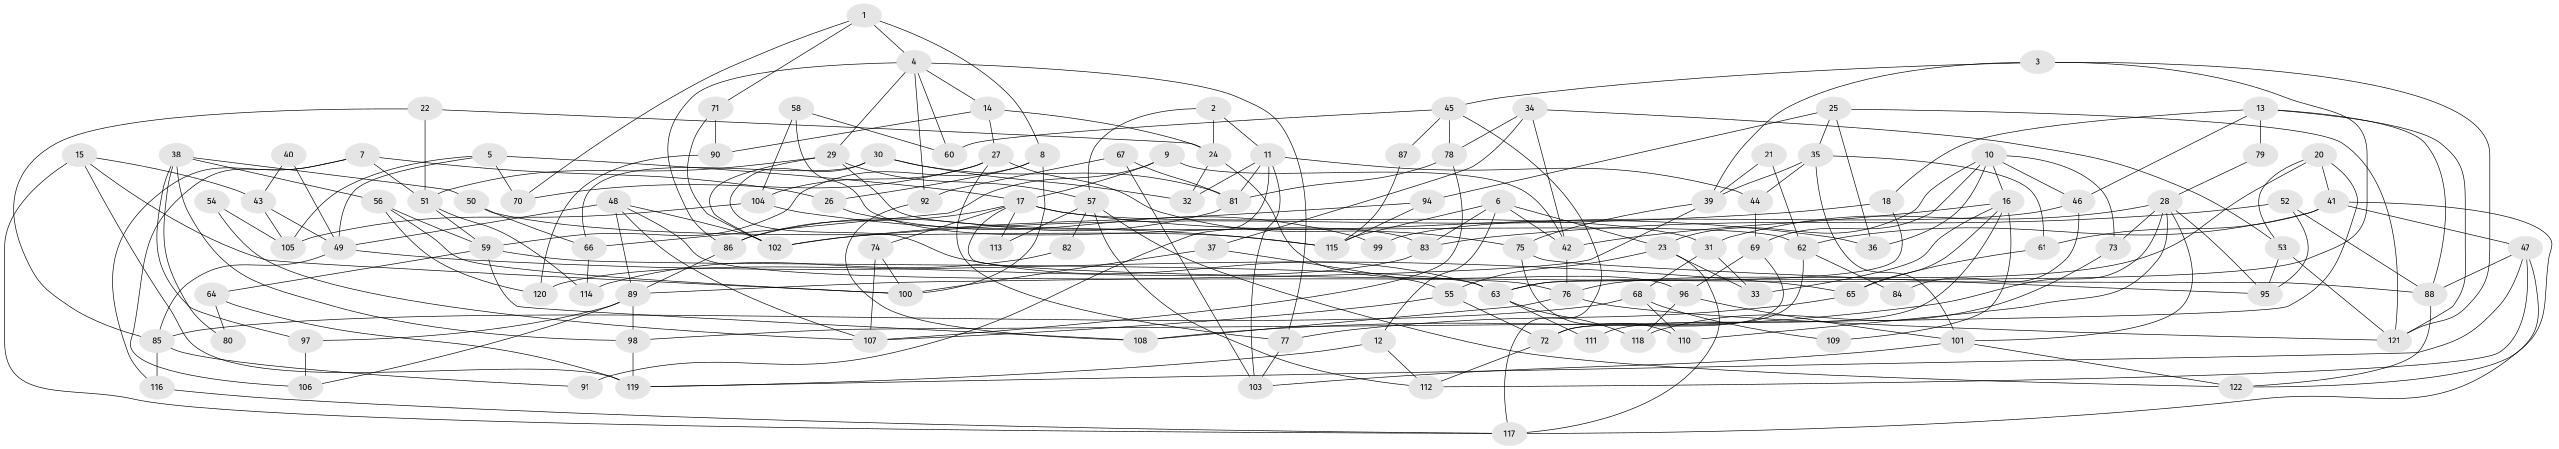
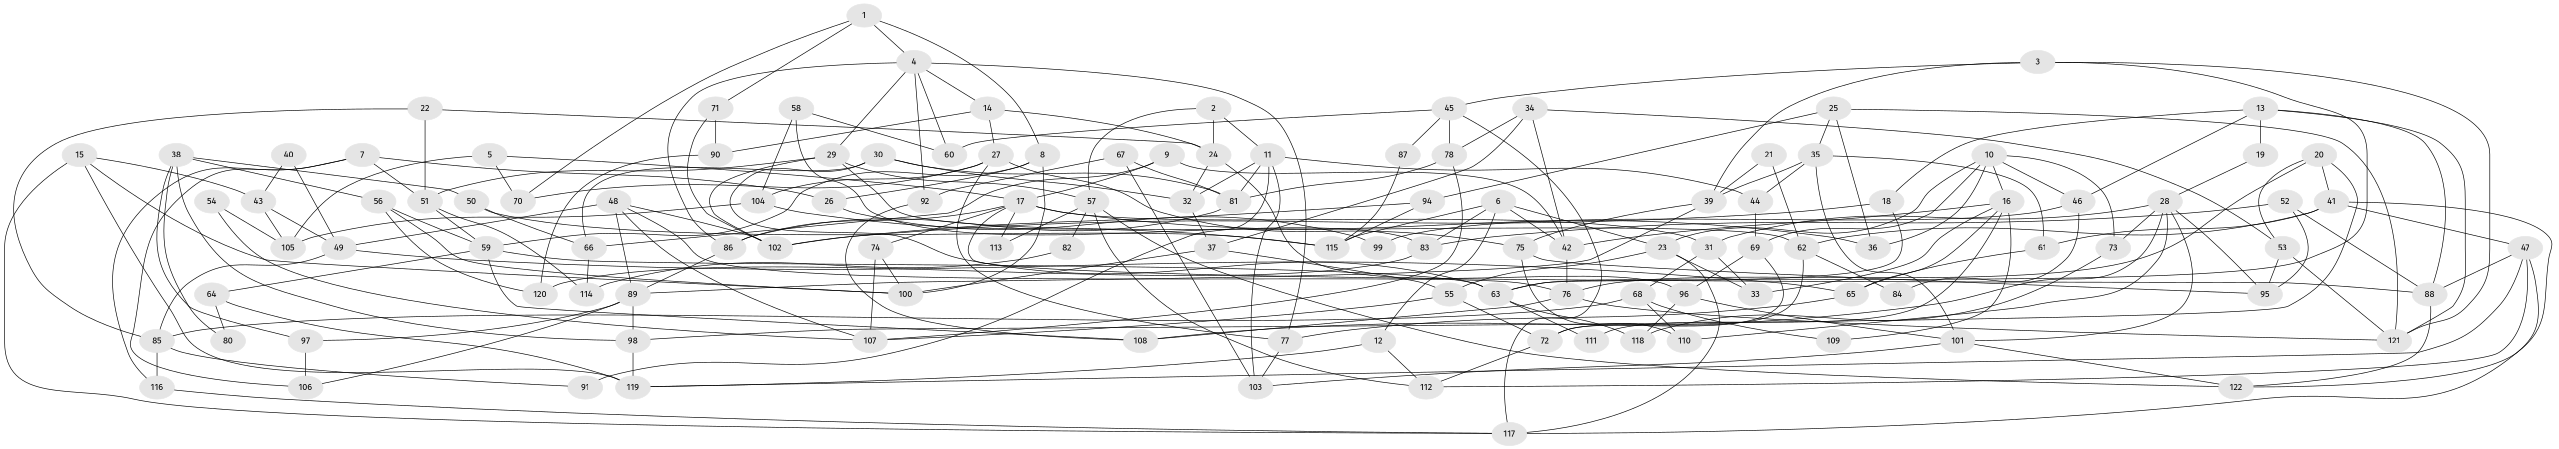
(2261, 155) -> (2261, 155)
(384, 176) -> none
none -> (1199, 225)
